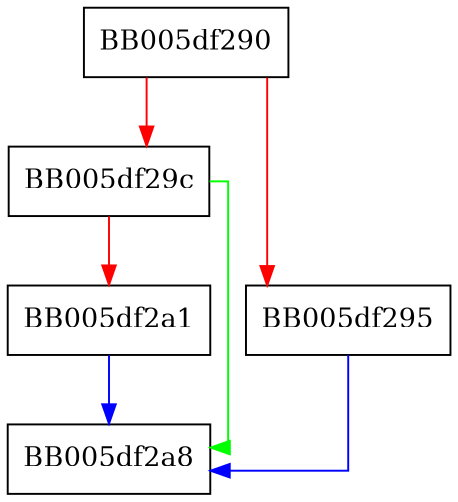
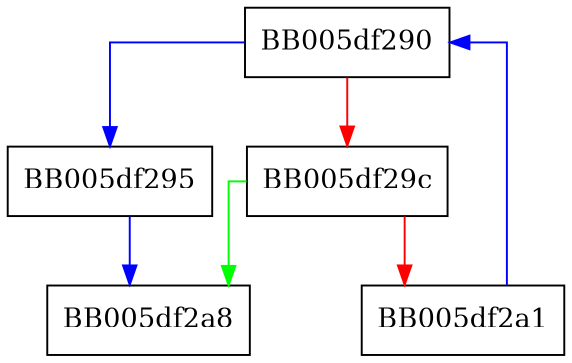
(267, 172) -> (135, 42)
(109, 380) -> (507, 145)
